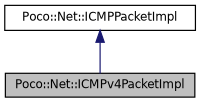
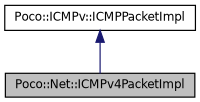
(100, 18) -> (100, 18)
